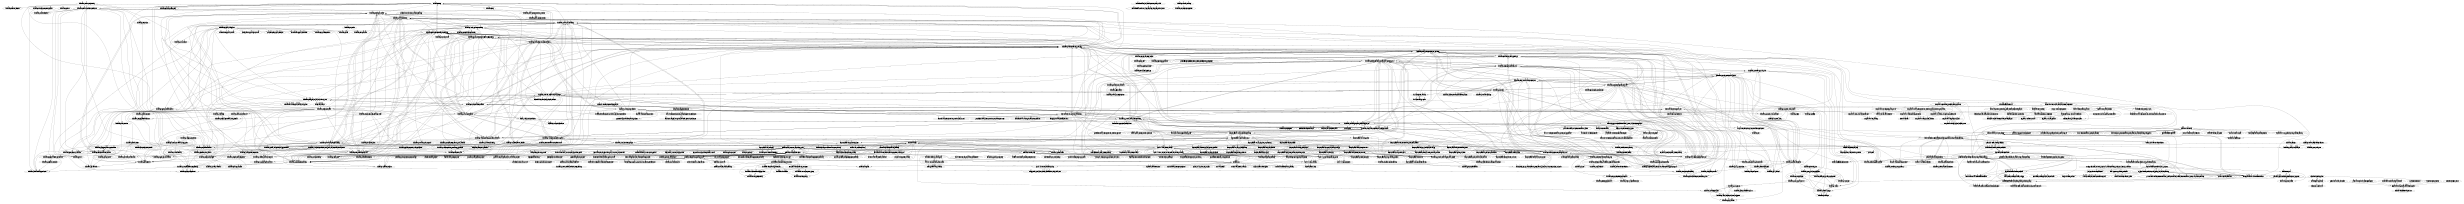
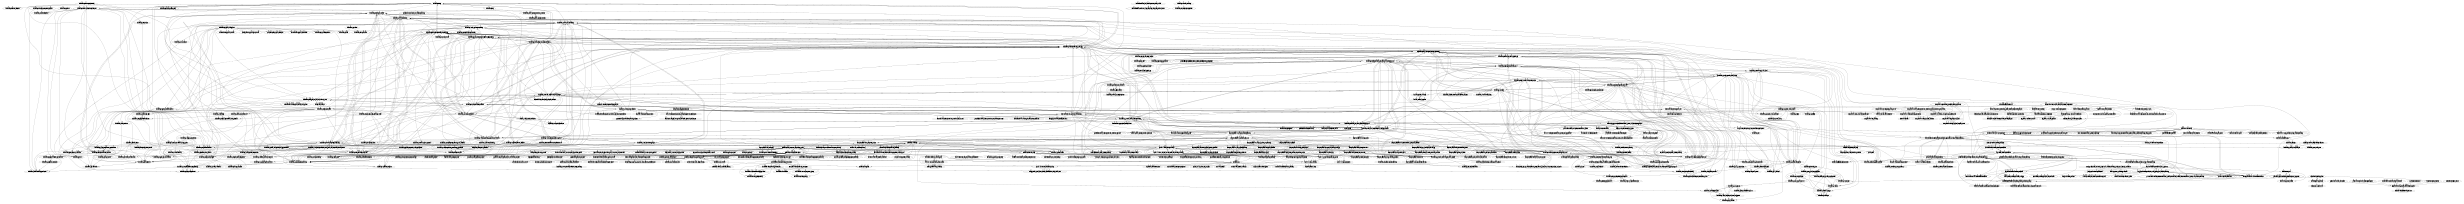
(912, 143) -> (912, 143)
